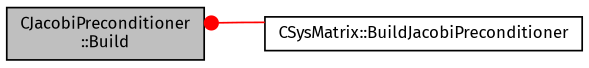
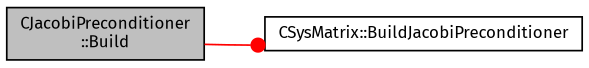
(242, 22) -> (228, 45)
